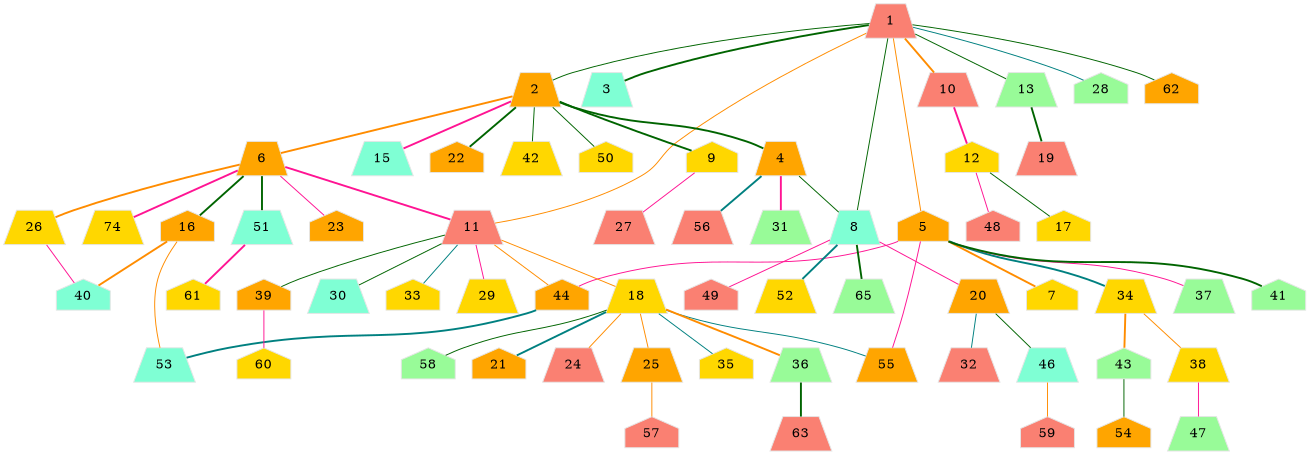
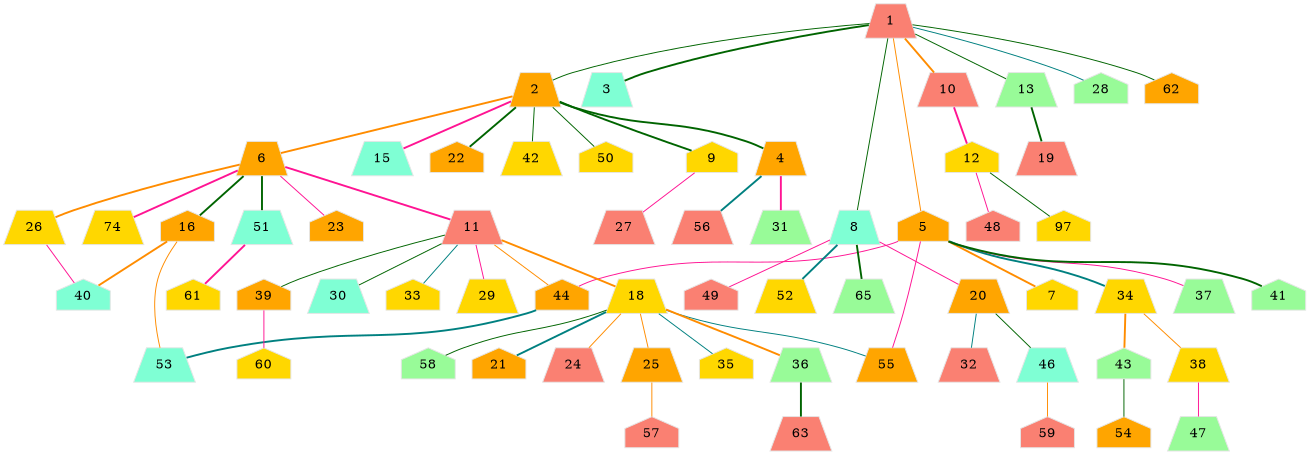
(683, 138) -> none
(819, 194) -> none
(1064, 227) -> (1064, 227)
(559, 263) -> (559, 263)
